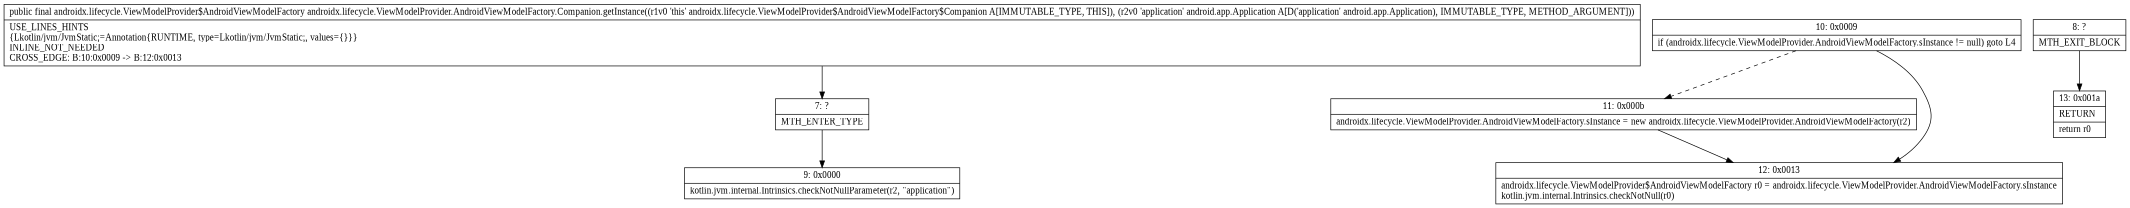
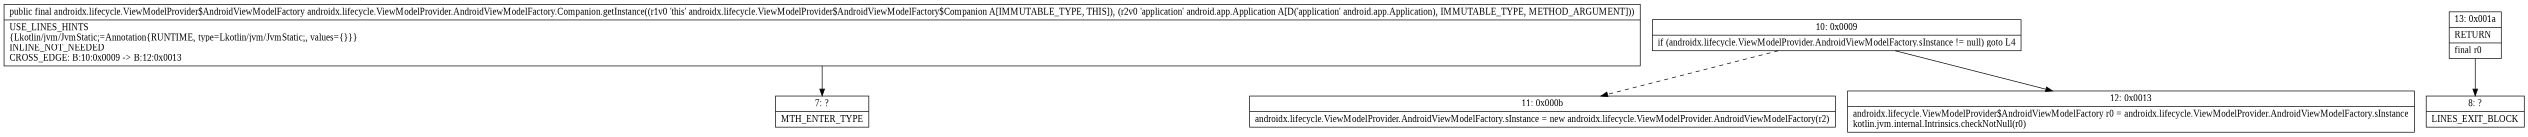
(2080, 43) -> (2475, 119)
(2080, 67) -> (2475, 74)
(2075, 130) -> (2468, 50)
(1692, 145) -> none
(822, 183) -> none
